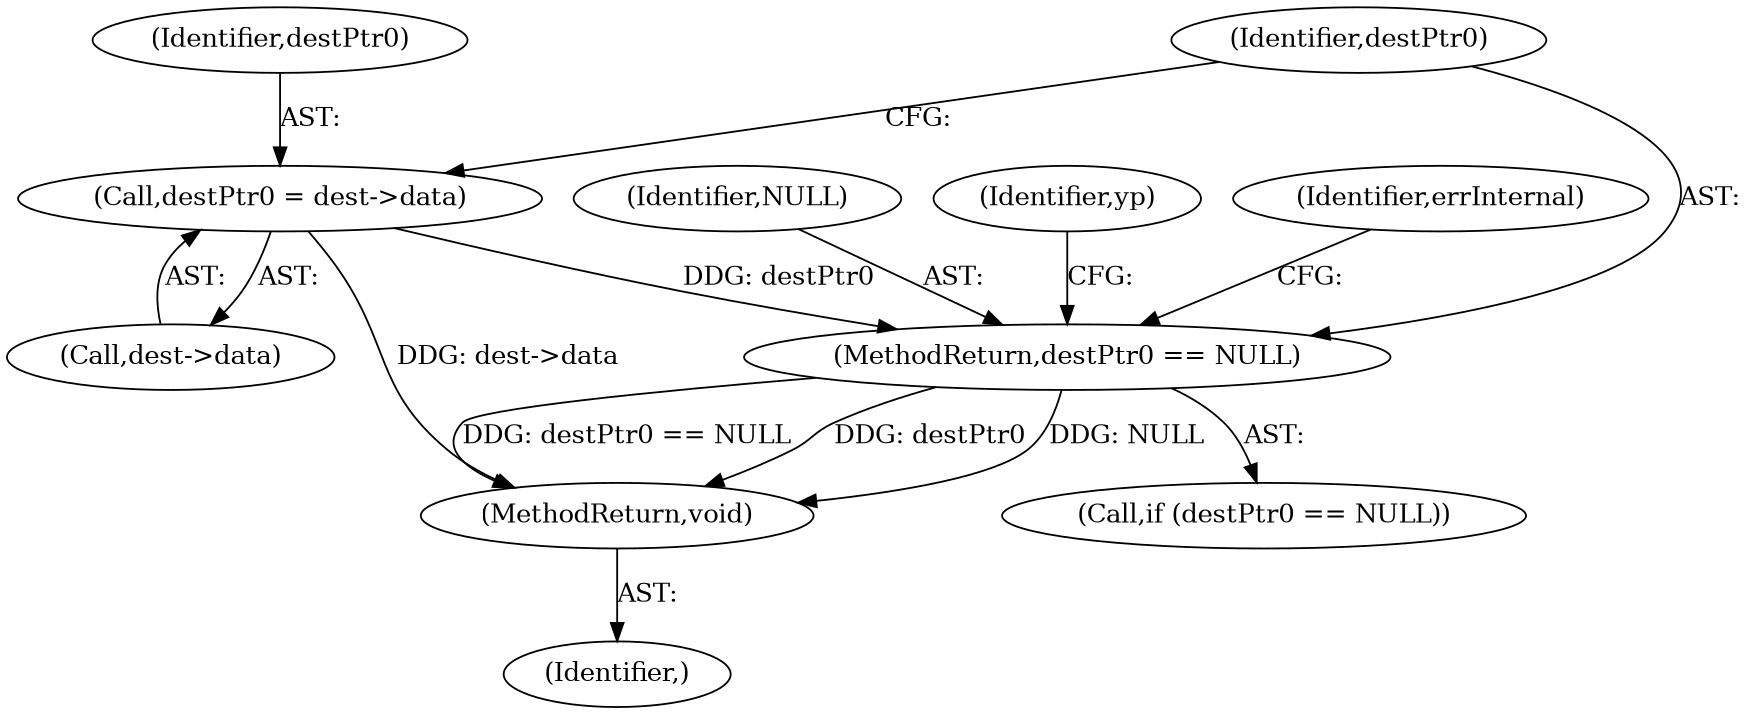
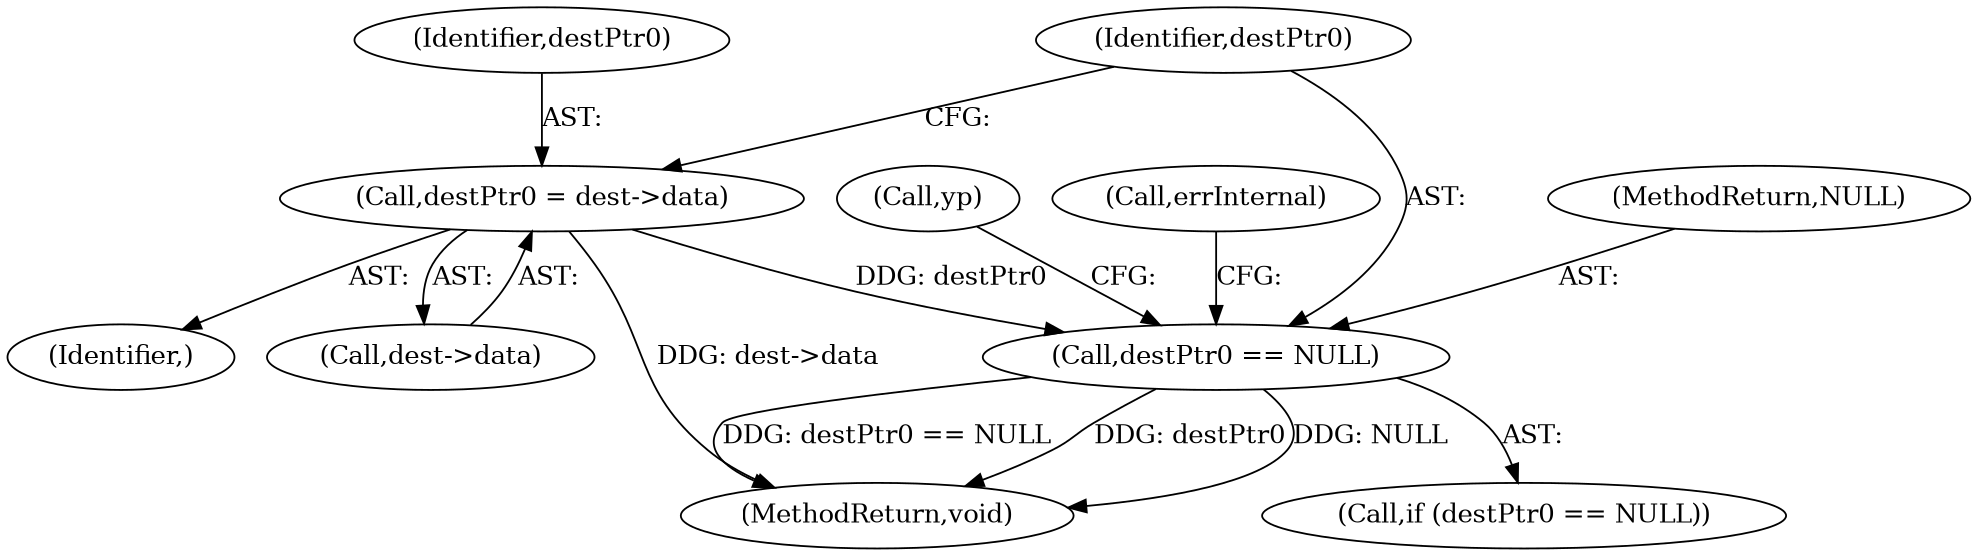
(737, 199) -> (1759, 199)
(1067, 199) -> (928, 199)
(1441, 199) -> (1216, 199)
(1067, 357) -> (1216, 357)
(617, 586) -> (324, 273)
